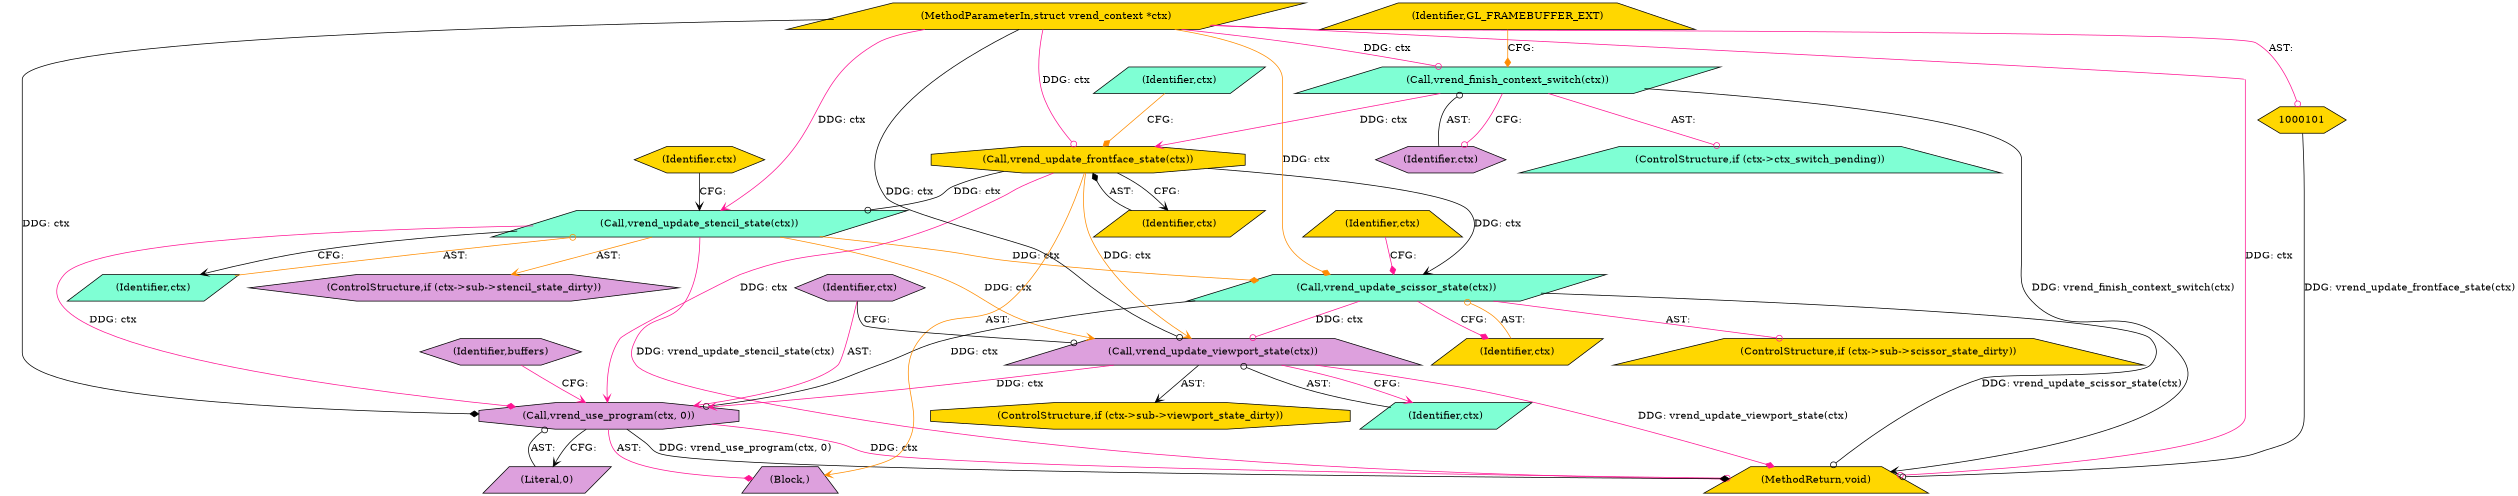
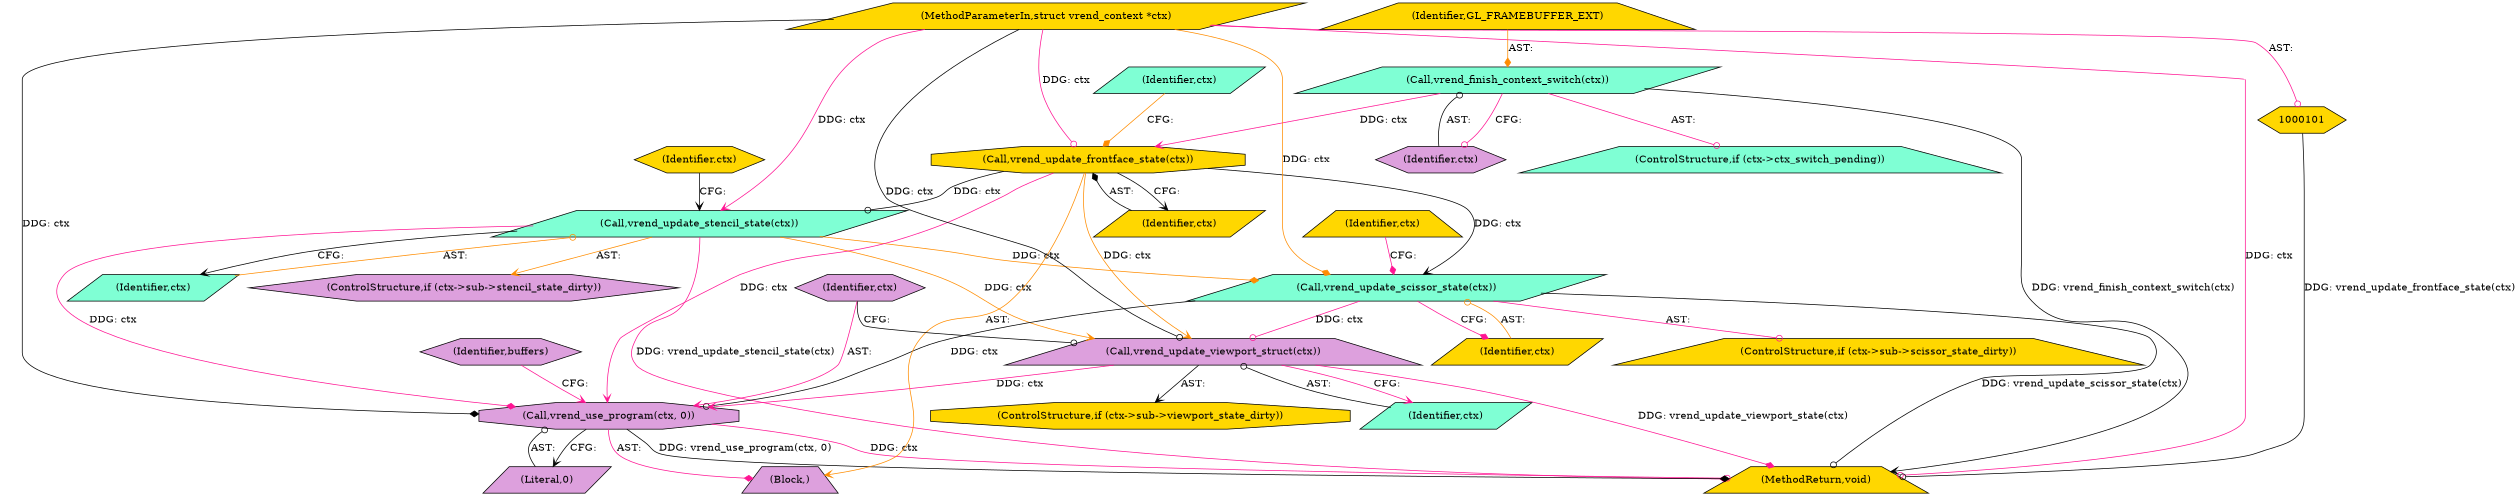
(1309, 45) -> none
(1523, 48) -> (1523, 48)
(1213, 352) -> (1213, 352)
